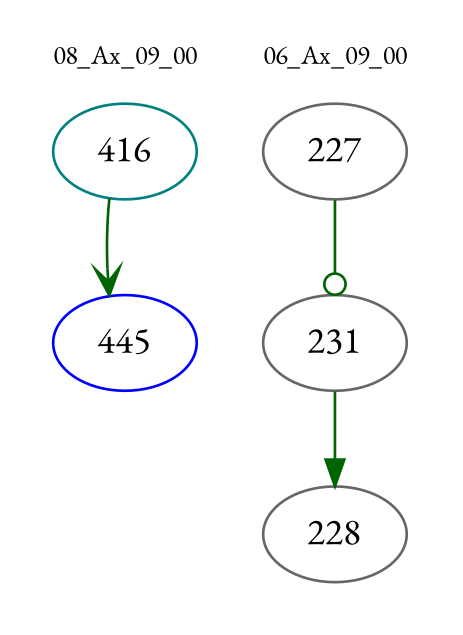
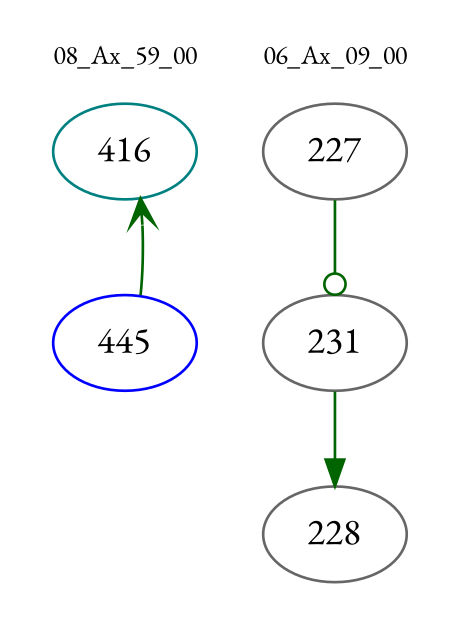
(126, 57) -> (126, 57)
(107, 233) -> (143, 260)
